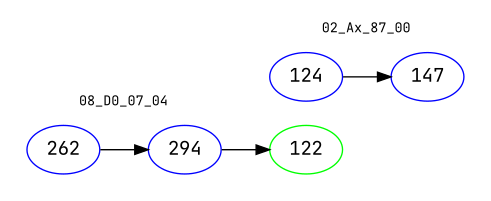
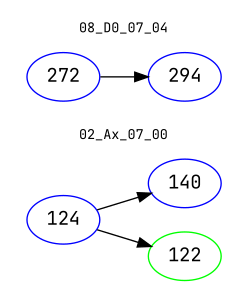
(367, 29) -> (124, 136)
(428, 77) -> (185, 183)
(63, 150) -> (63, 77)
(241, 150) -> (118, 236)
